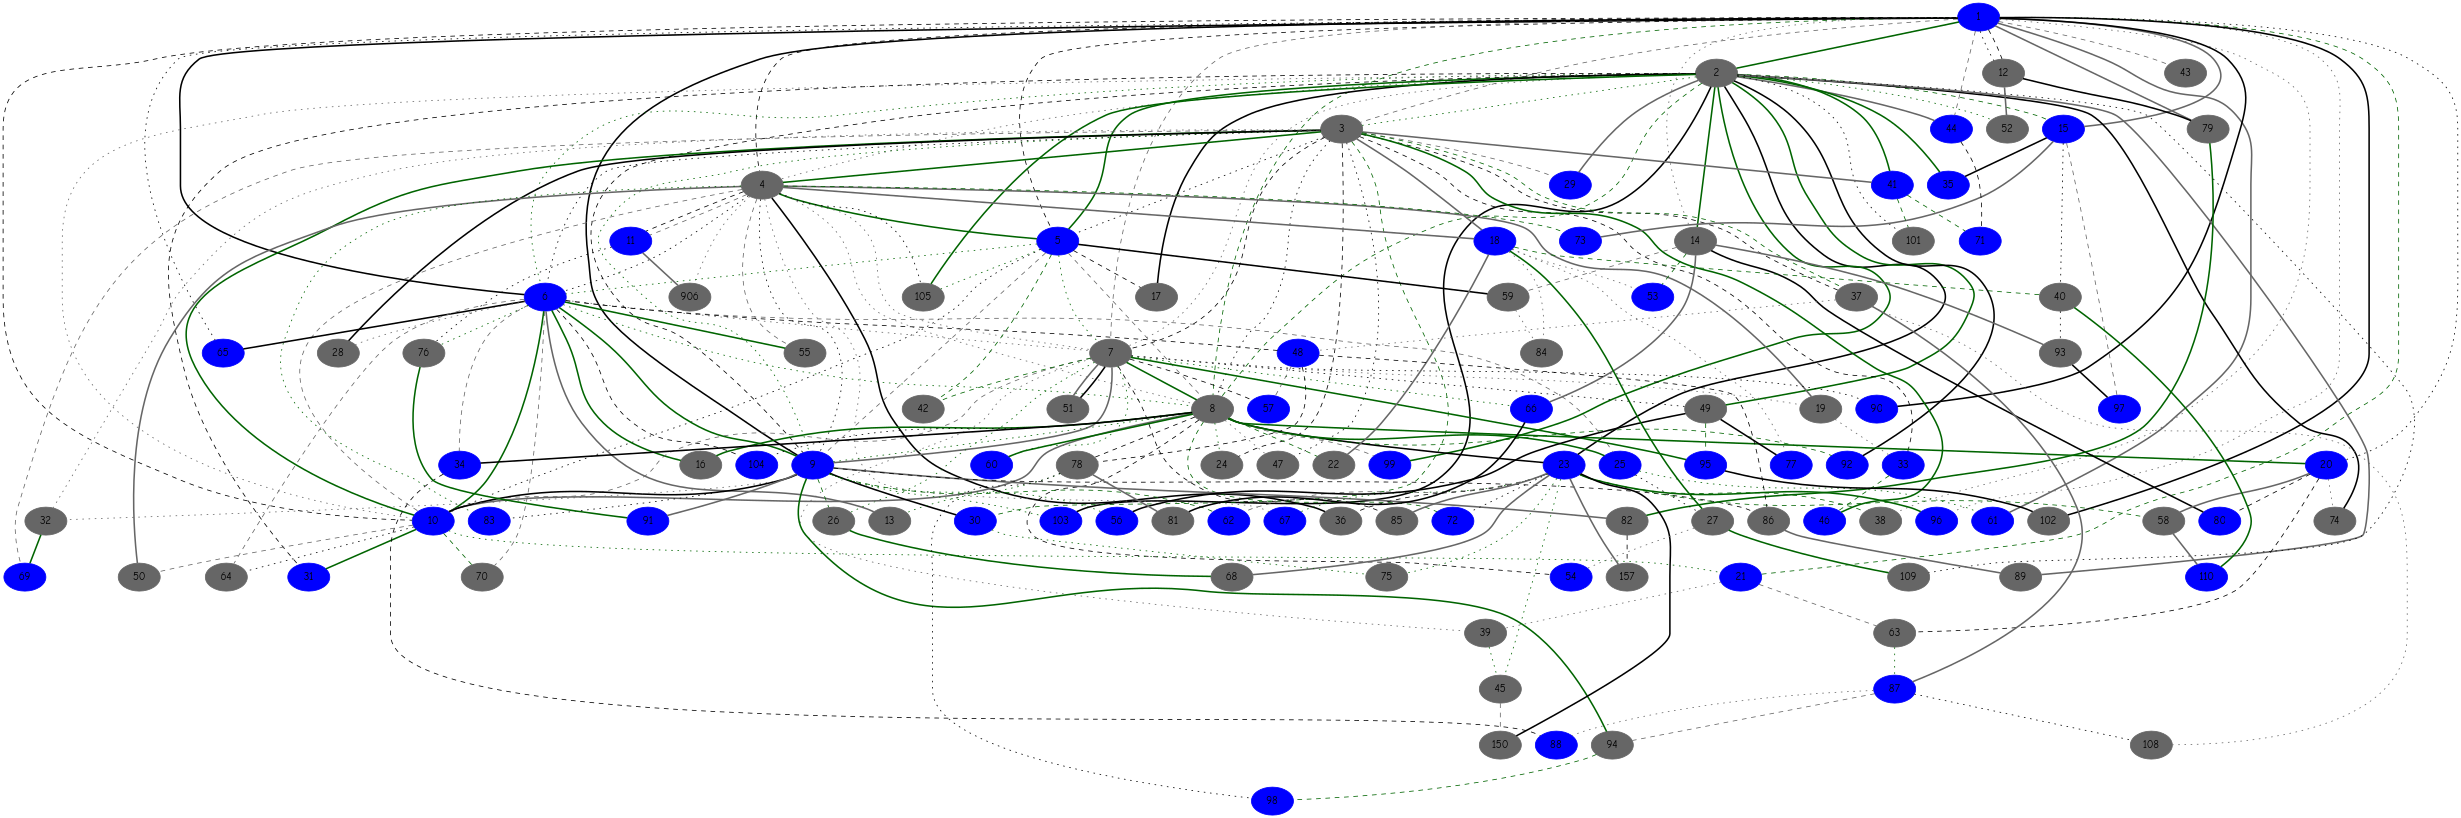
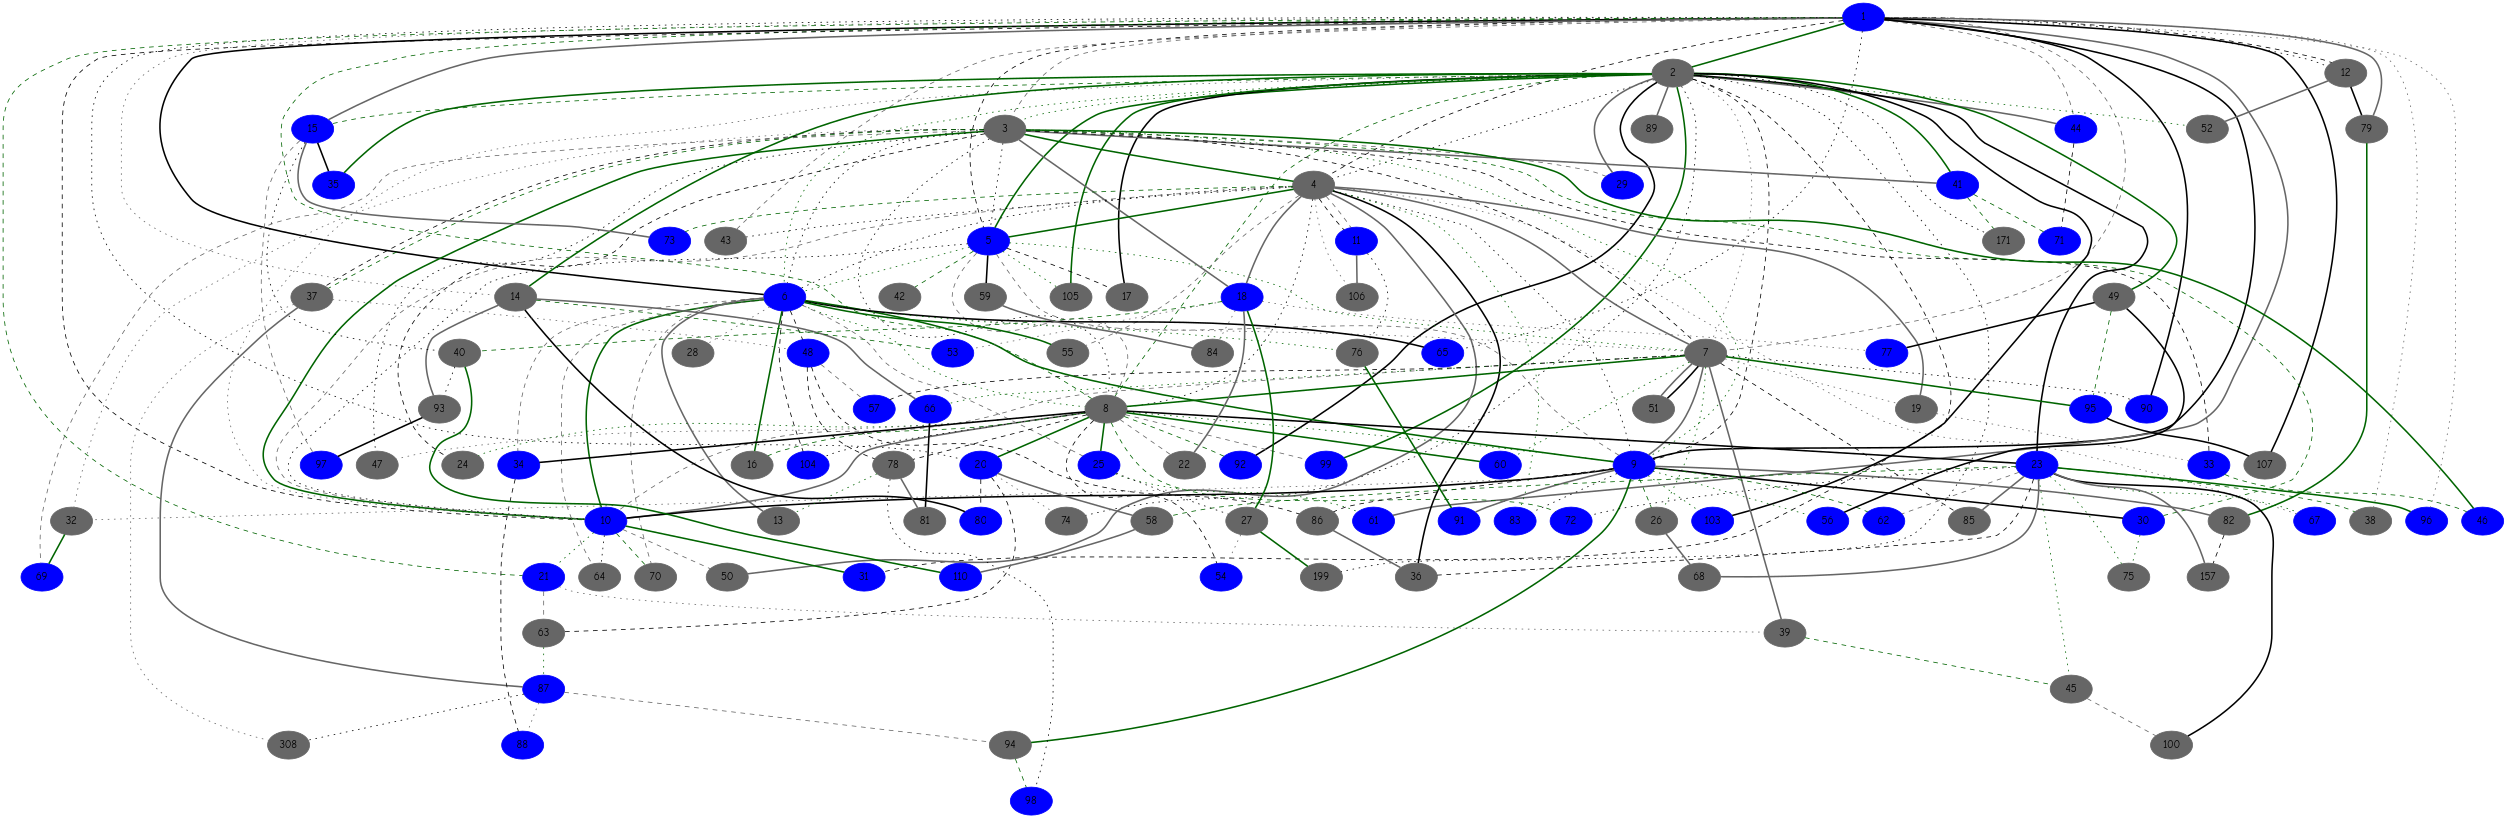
(1097, 112) -> (1493, 129)
(2136, 170) -> (1504, 401)
(574, 173) -> none
(891, 227) -> (896, 219)
(1913, 241) -> (2004, 241)
(1568, 279) -> none
(690, 297) -> (1357, 297)
(903, 315) -> (1523, 239)
(1525, 325) -> (1136, 336)
(980, 348) -> (1252, 355)
(1004, 380) -> none
(1394, 380) -> none
(869, 428) -> (926, 430)
(1275, 438) -> (1145, 437)
(2049, 521) -> (2265, 465)
(1892, 554) -> (1367, 549)
(1029, 566) -> (1680, 551)
(1909, 577) -> (1321, 577)
(955, 578) -> (1749, 506)
(1493, 661) -> (1928, 661)
(1500, 745) -> (2172, 745)
(2151, 745) -> (289, 745)
